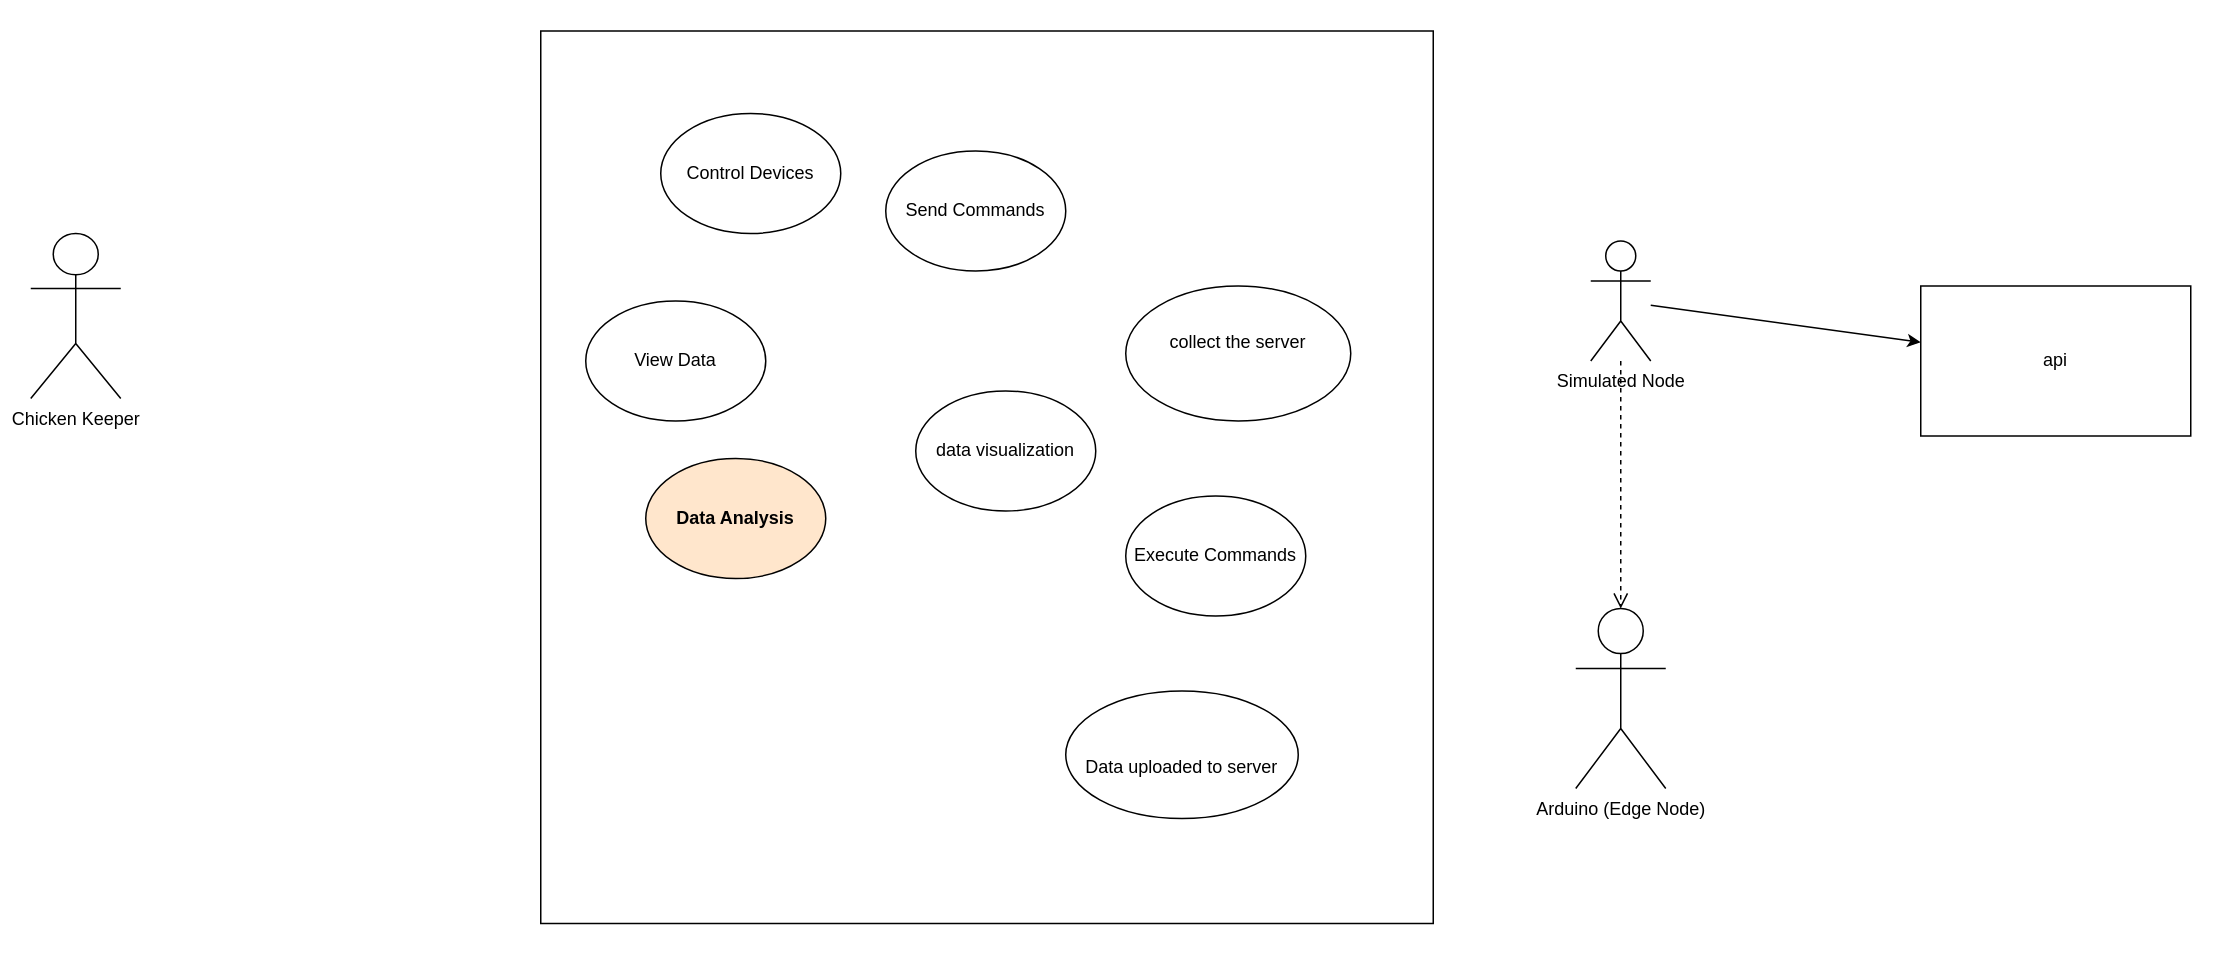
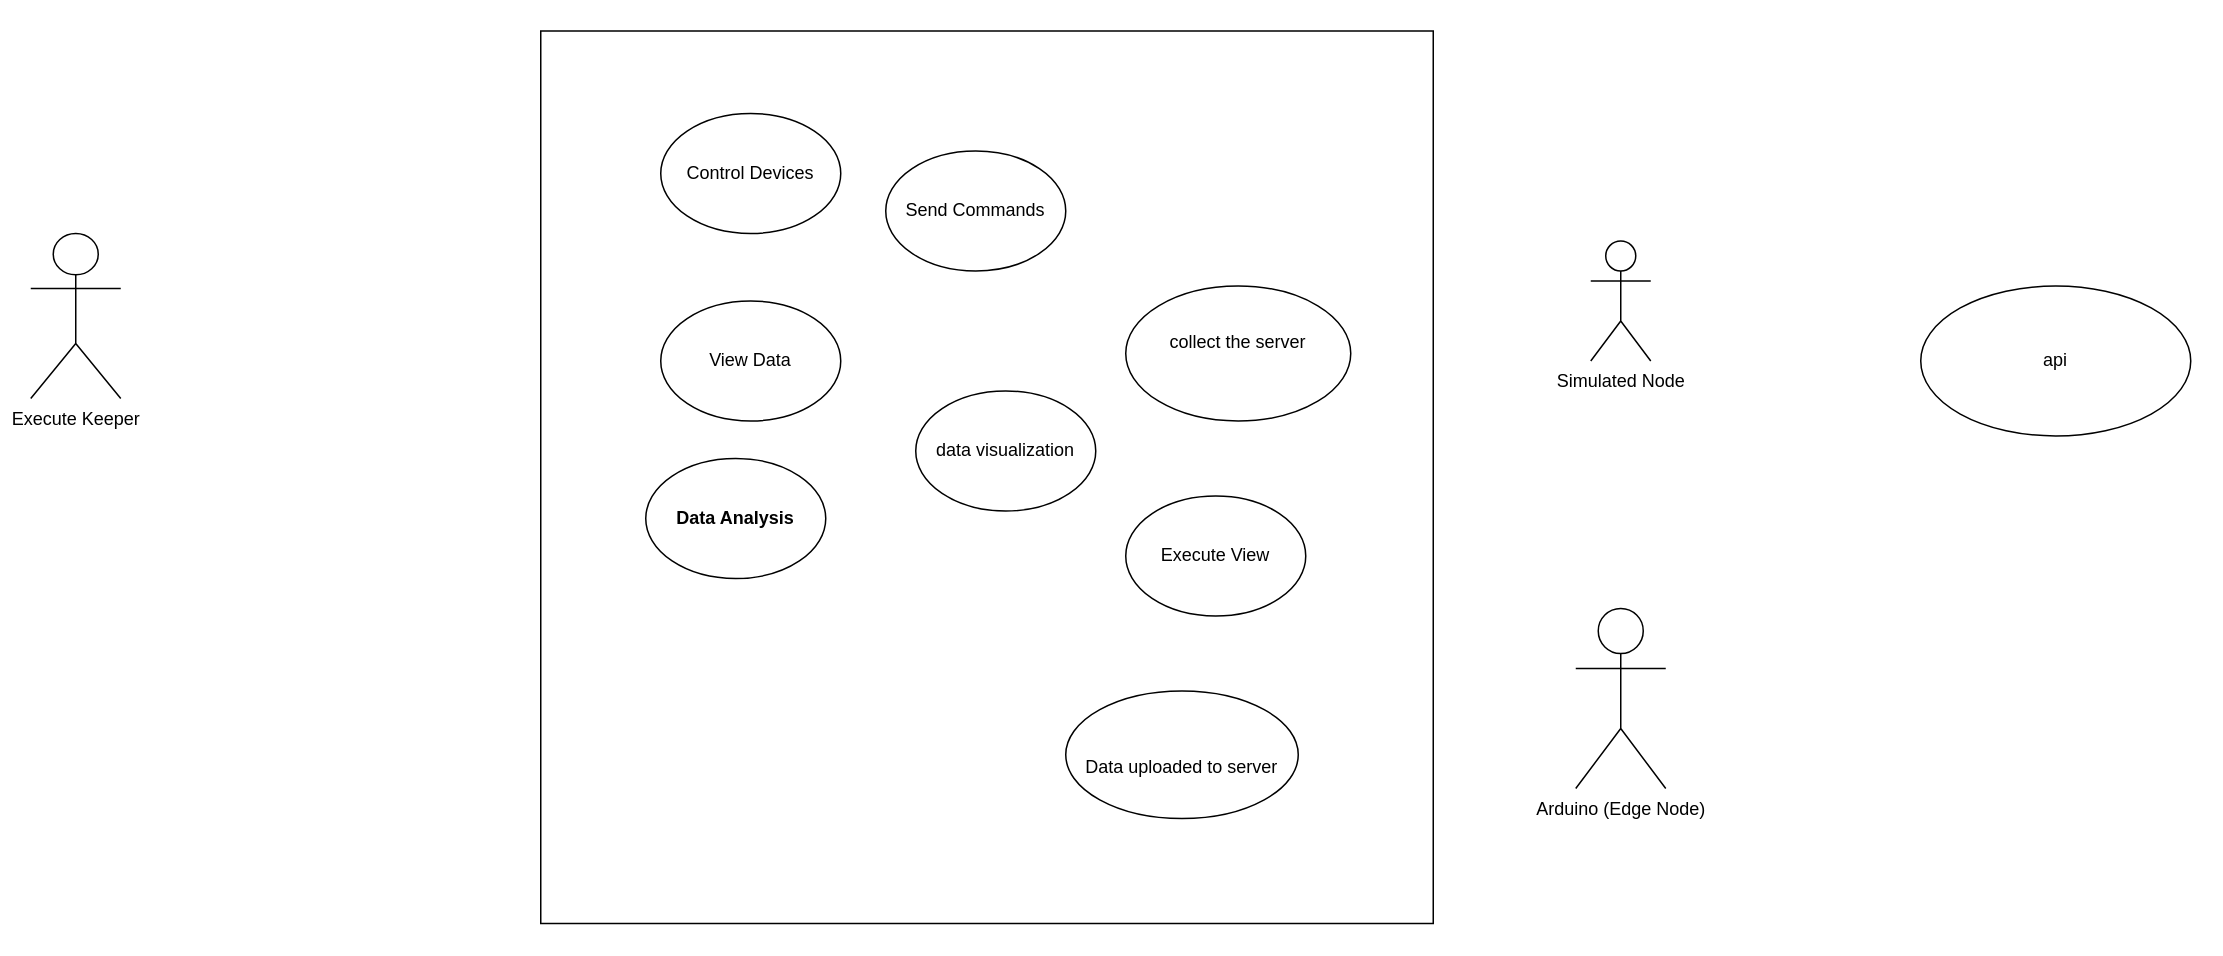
(1781, 323) -> none
(676, 361) -> (751, 361)
(2056, 361) -> (2056, 361)
(77, 420) -> (77, 420)
(1621, 483) -> none
(736, 518) -> (736, 518)
(1216, 556) -> (1216, 556)
